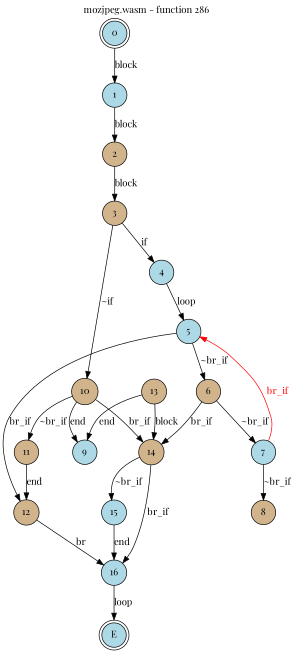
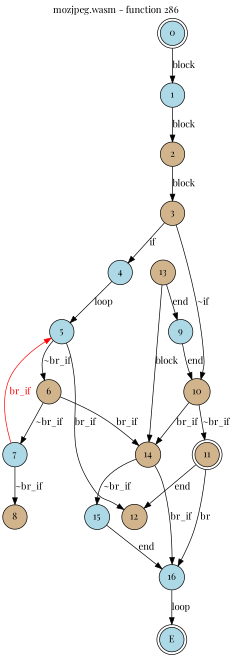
(69, 419) -> (185, 359)
(26, 452) -> (207, 455)
(67, 541) -> (198, 516)
